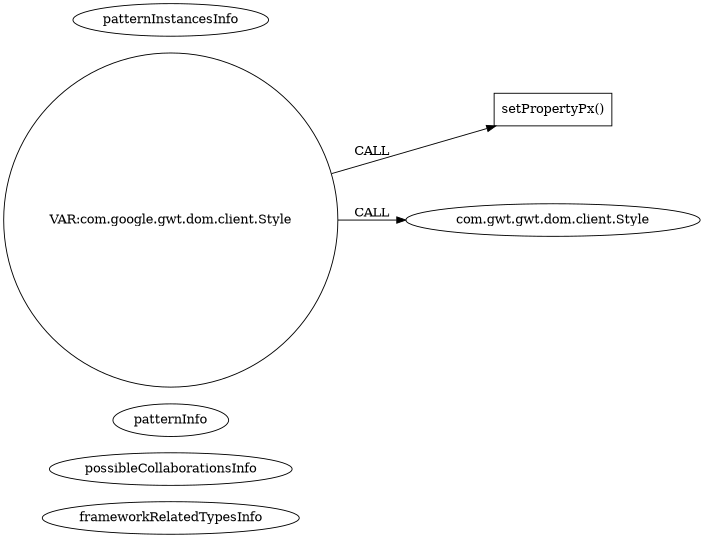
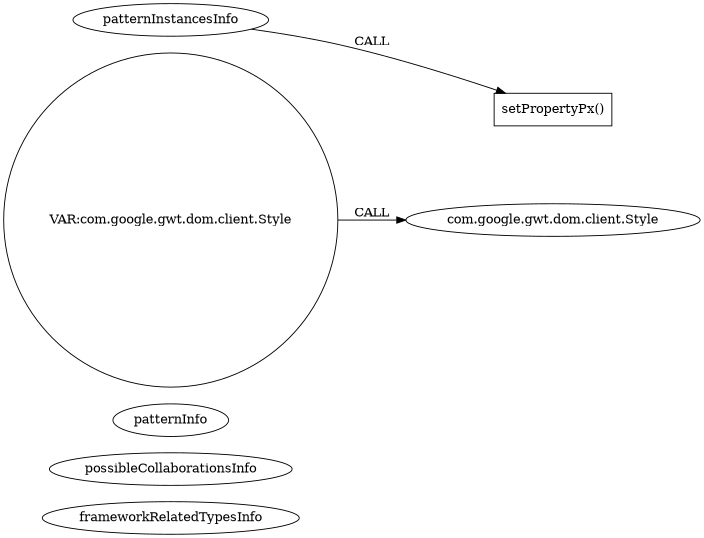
(409, 151) -> (376, 54)
(553, 220) -> (553, 220)
